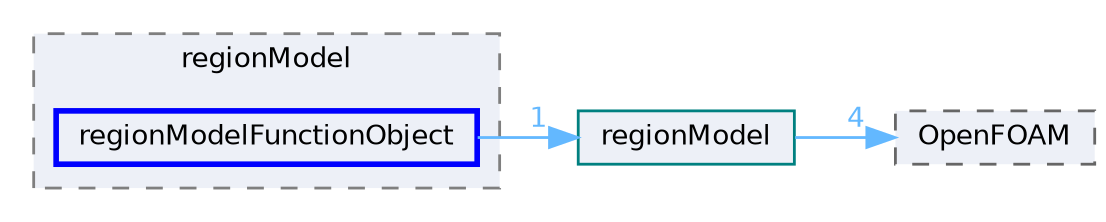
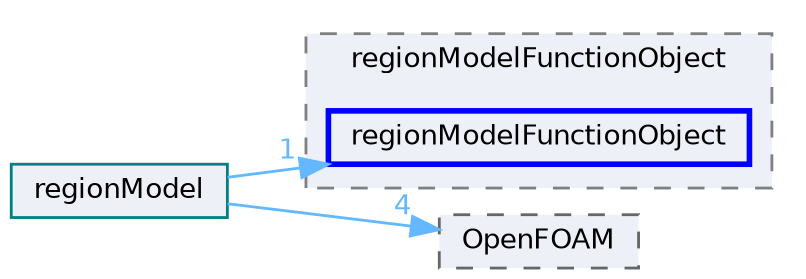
(267, 60) -> (539, 60)
(517, 138) -> (264, 173)
